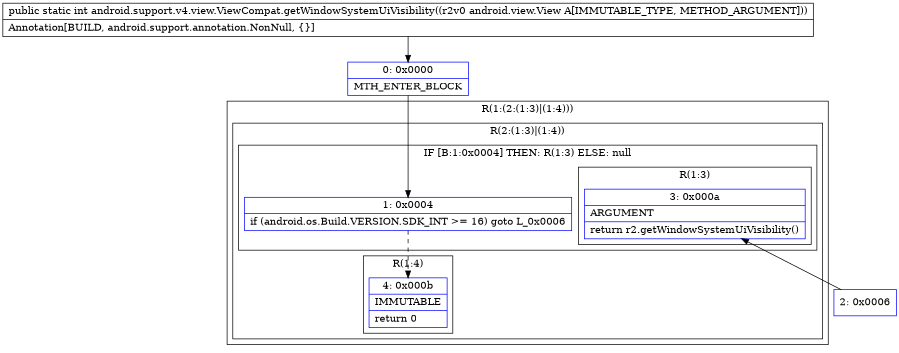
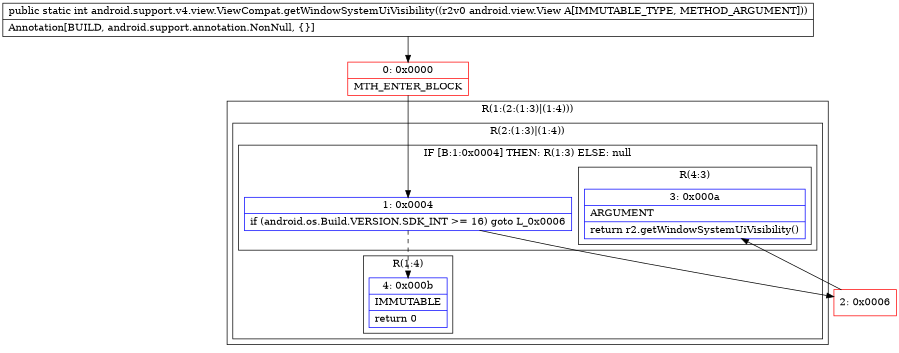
(408, 79) -> (408, 79)
(695, 175) -> (695, 175)
none -> (653, 265)
(865, 303) -> (865, 303)
